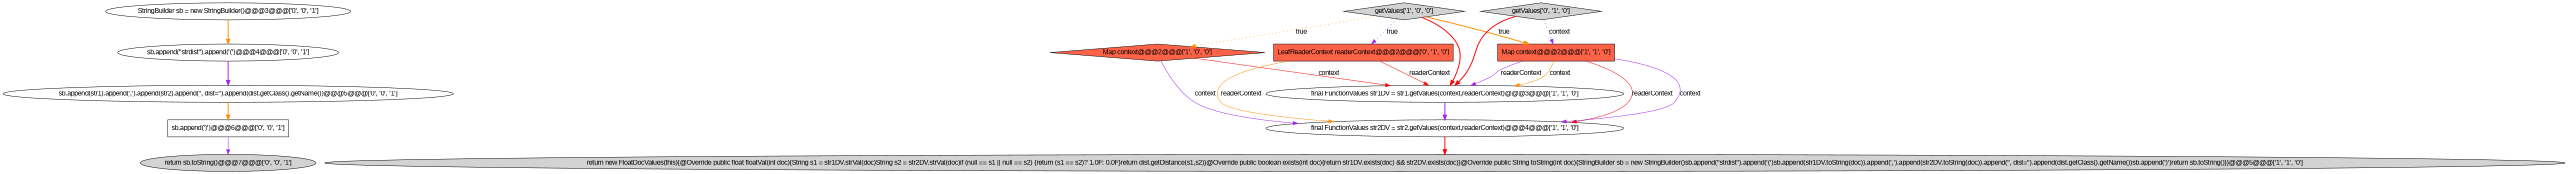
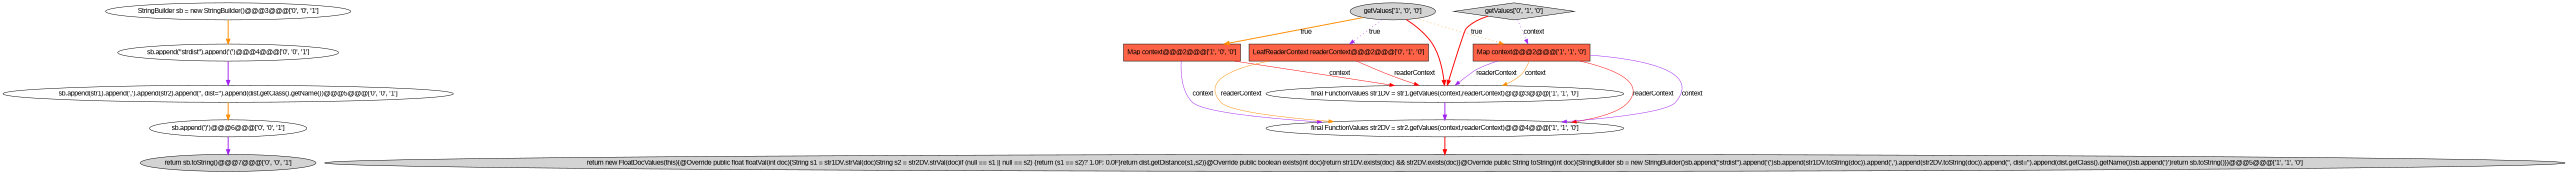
(1404, 11) -> (1393, 11)
(1475, 29) -> (1458, 31)
(1287, 31) -> (1296, 30)
(1157, 53) -> (1182, 53)
(228, 128) -> (228, 128)
(228, 143) -> (228, 143)
